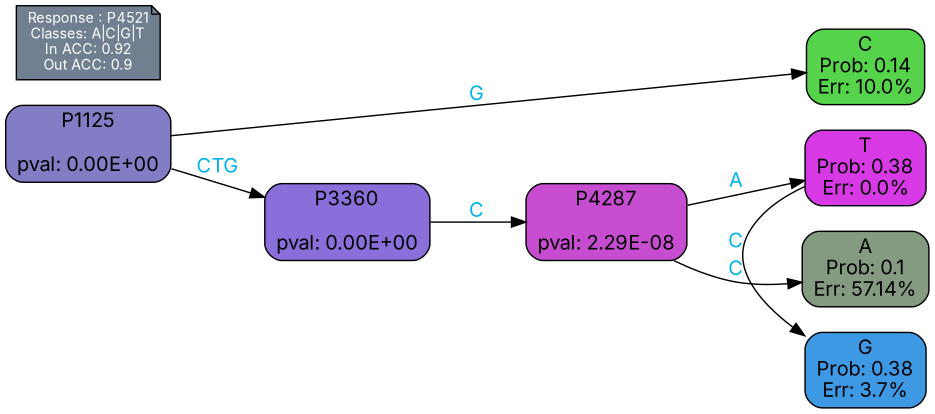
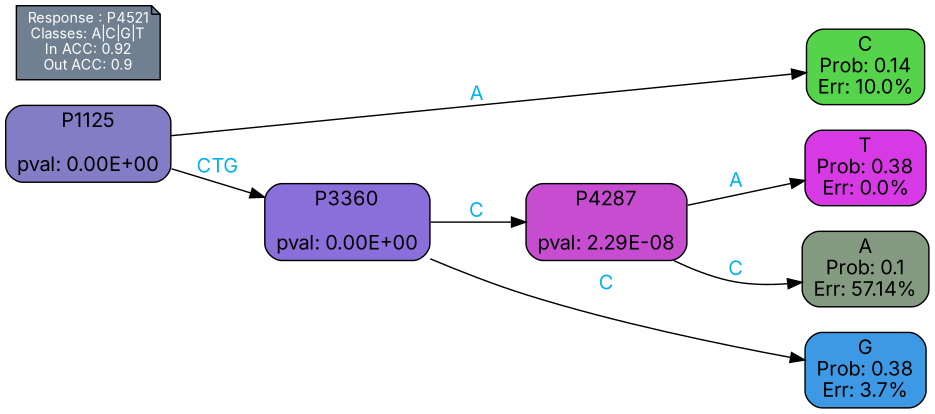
(477, 95) -> (477, 95)
(743, 252) -> (608, 318)
